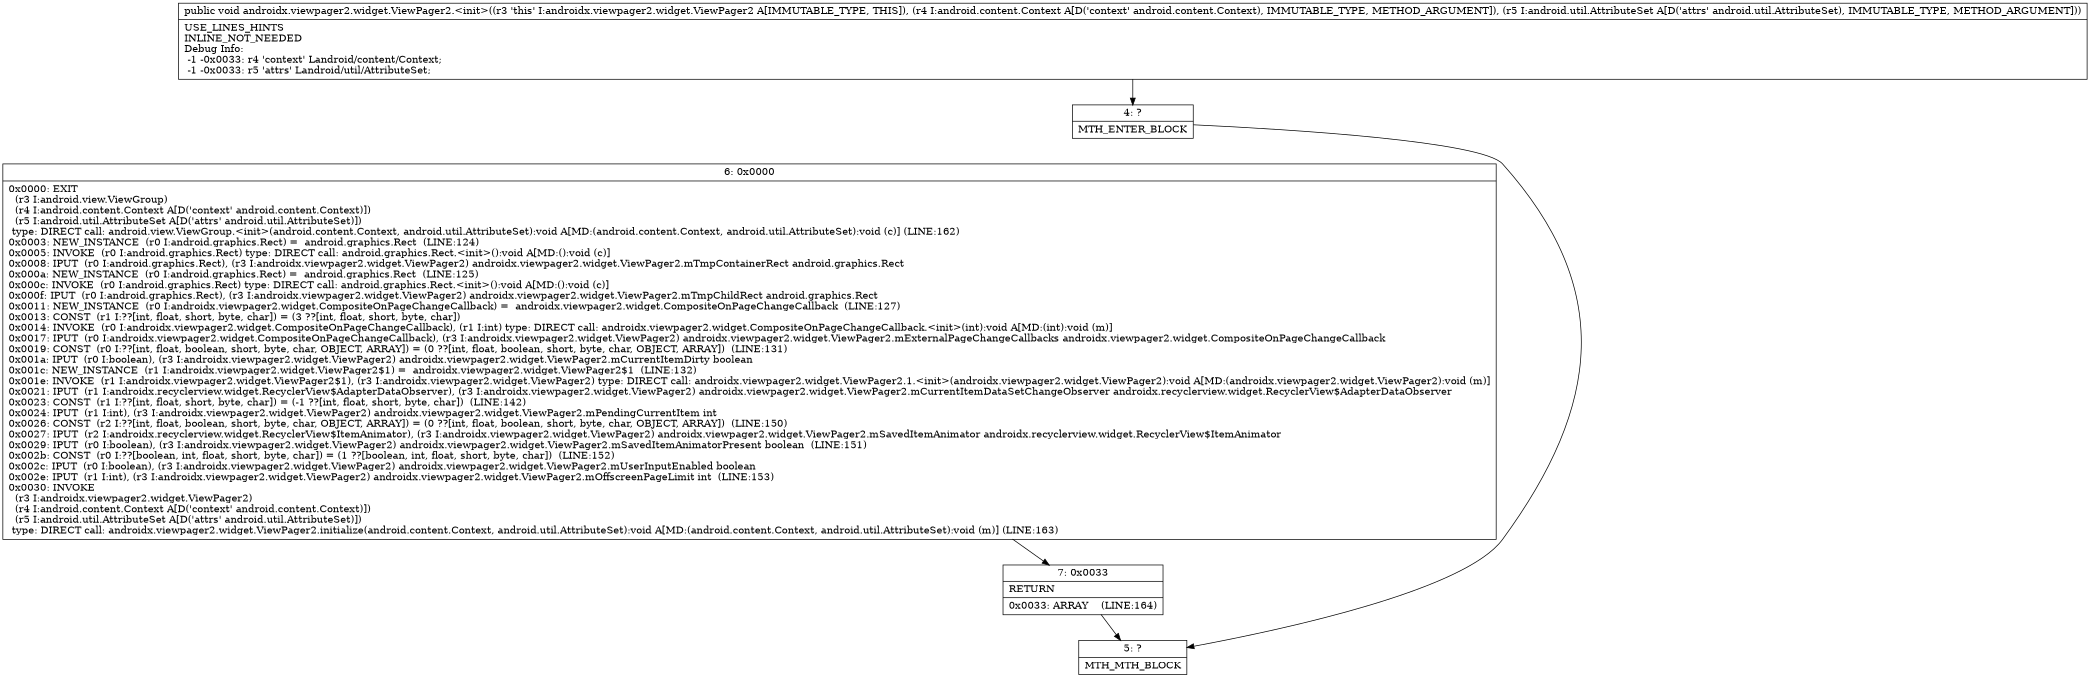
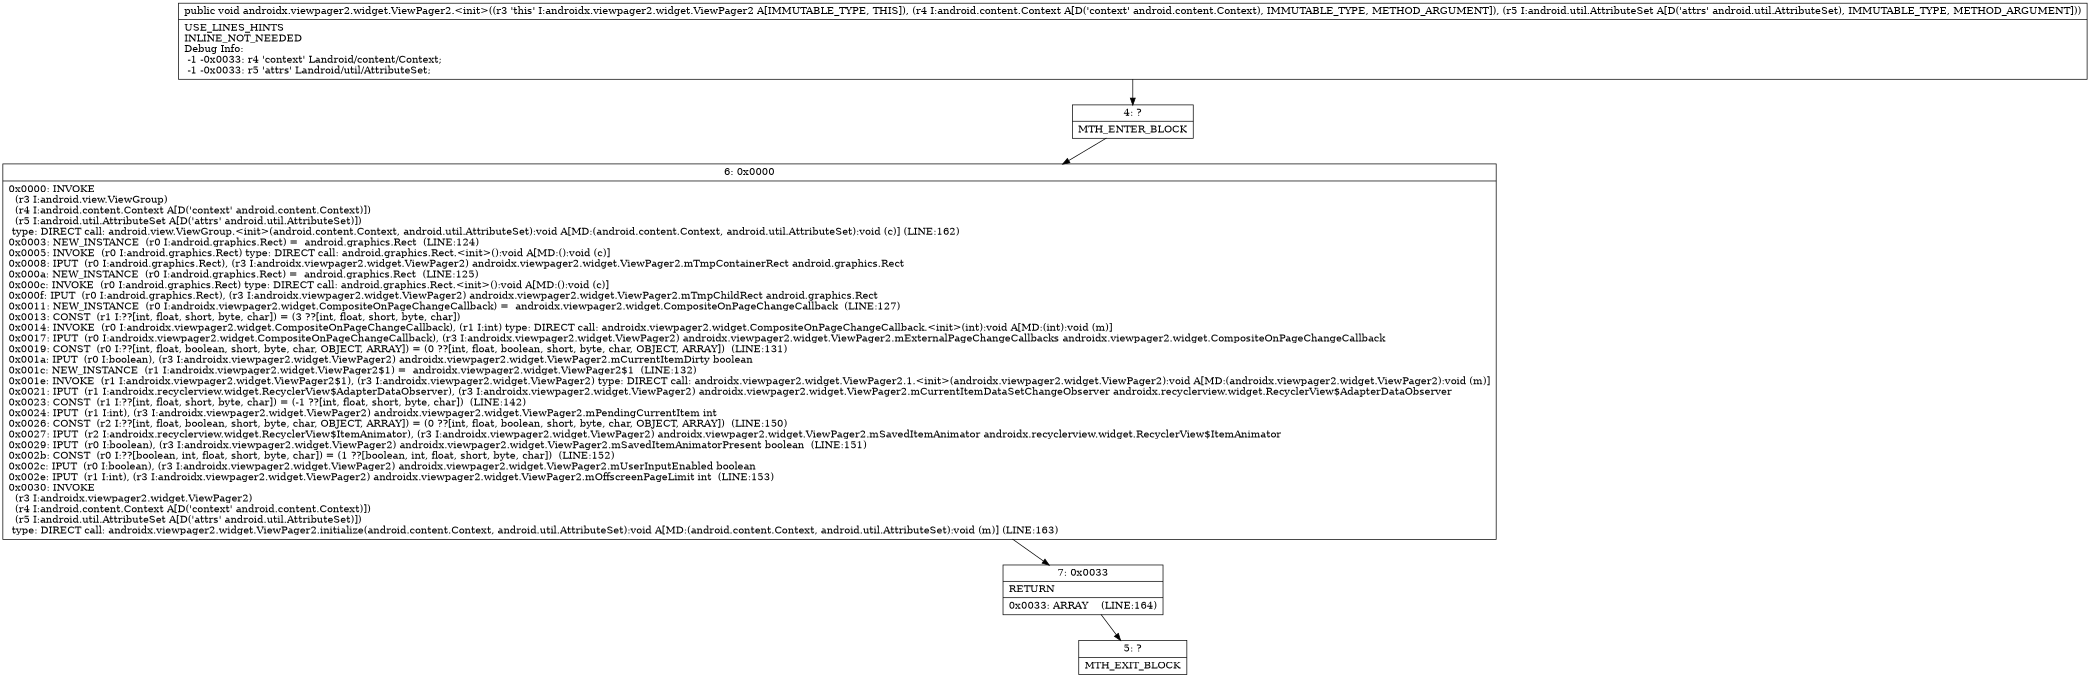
(46, 189) -> (55, 189)
(1580, 359) -> (1088, 149)
(1133, 666) -> (1133, 666)
